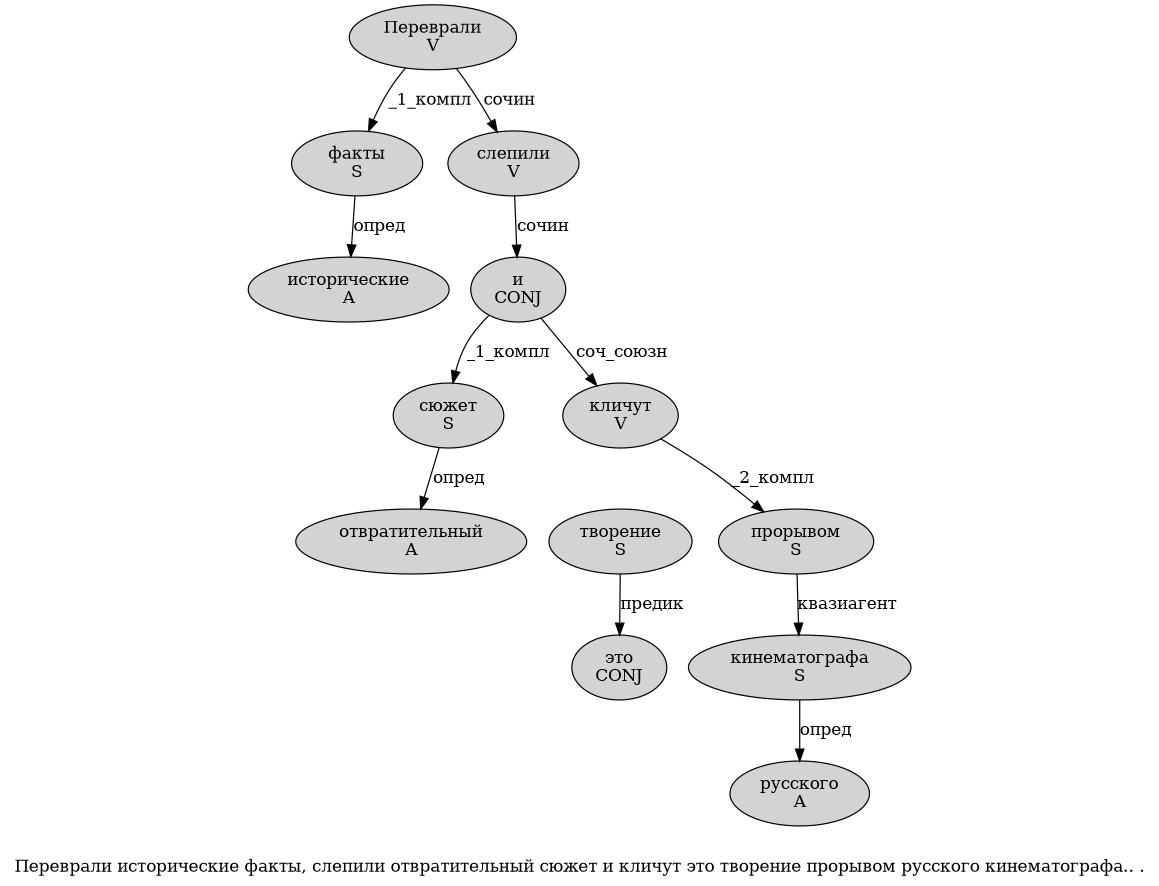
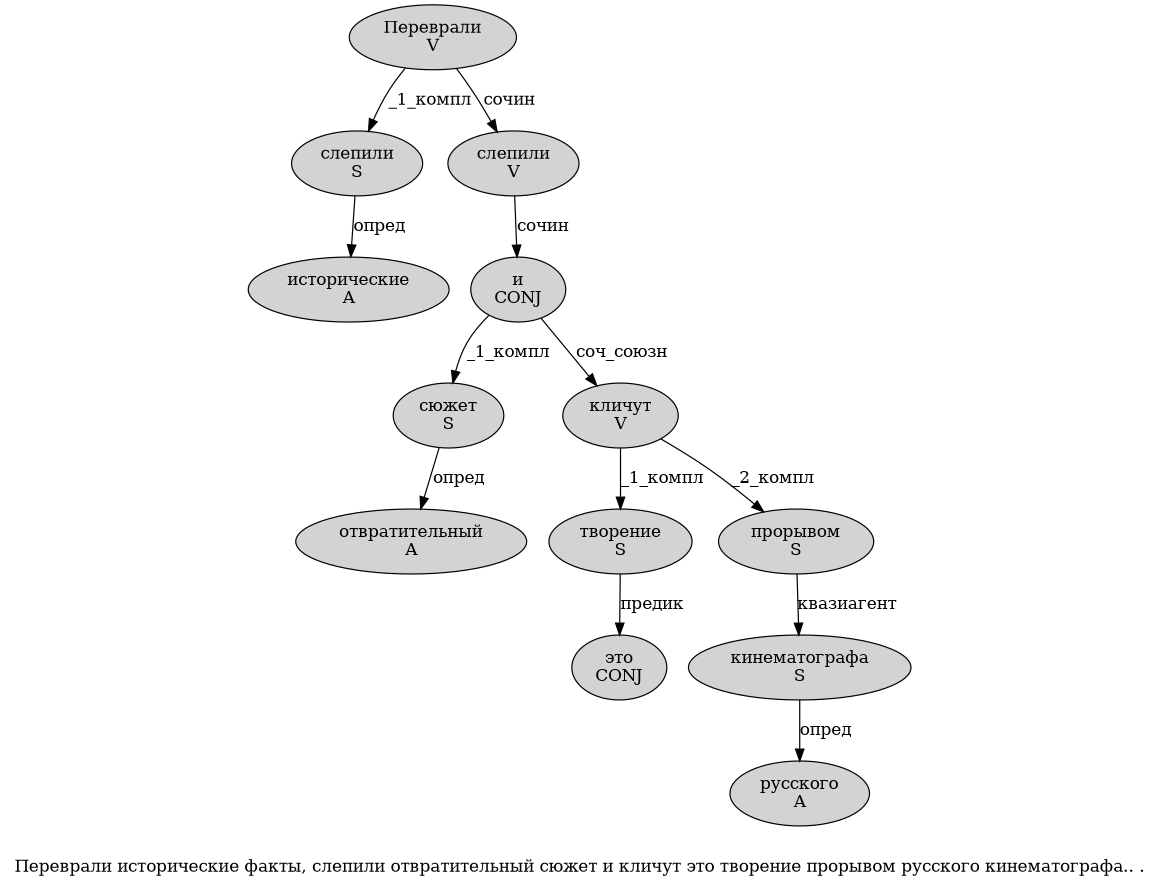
(357, 163) -> (357, 163)
none -> (621, 472)
